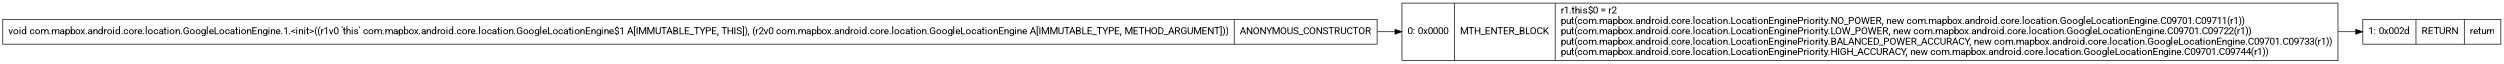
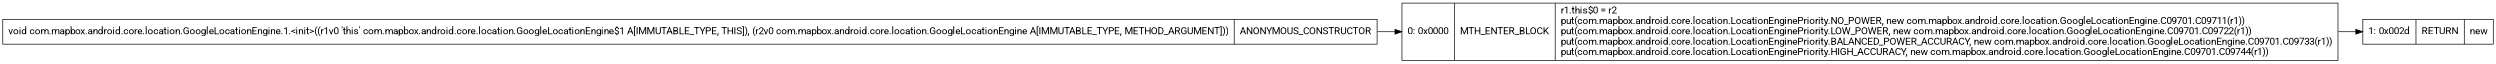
(2483, 31) -> (2479, 31)
